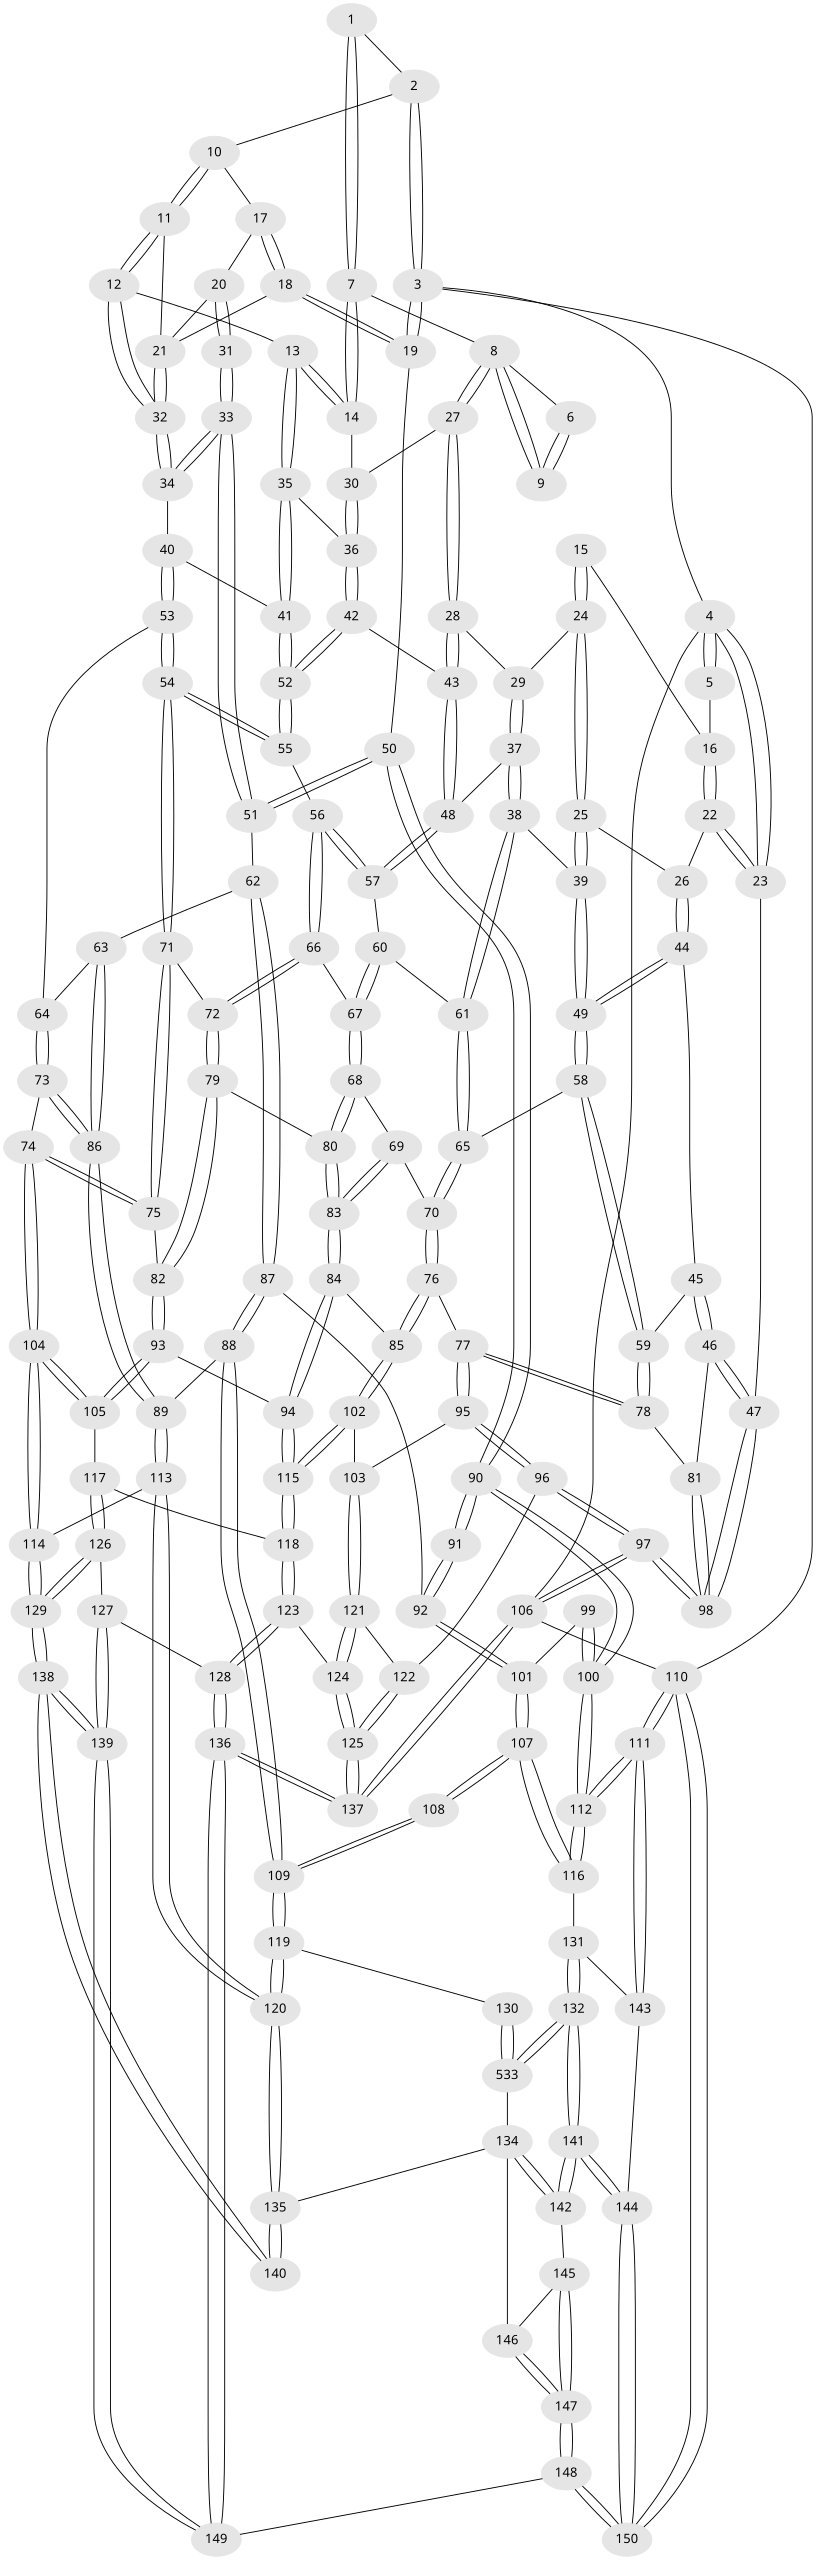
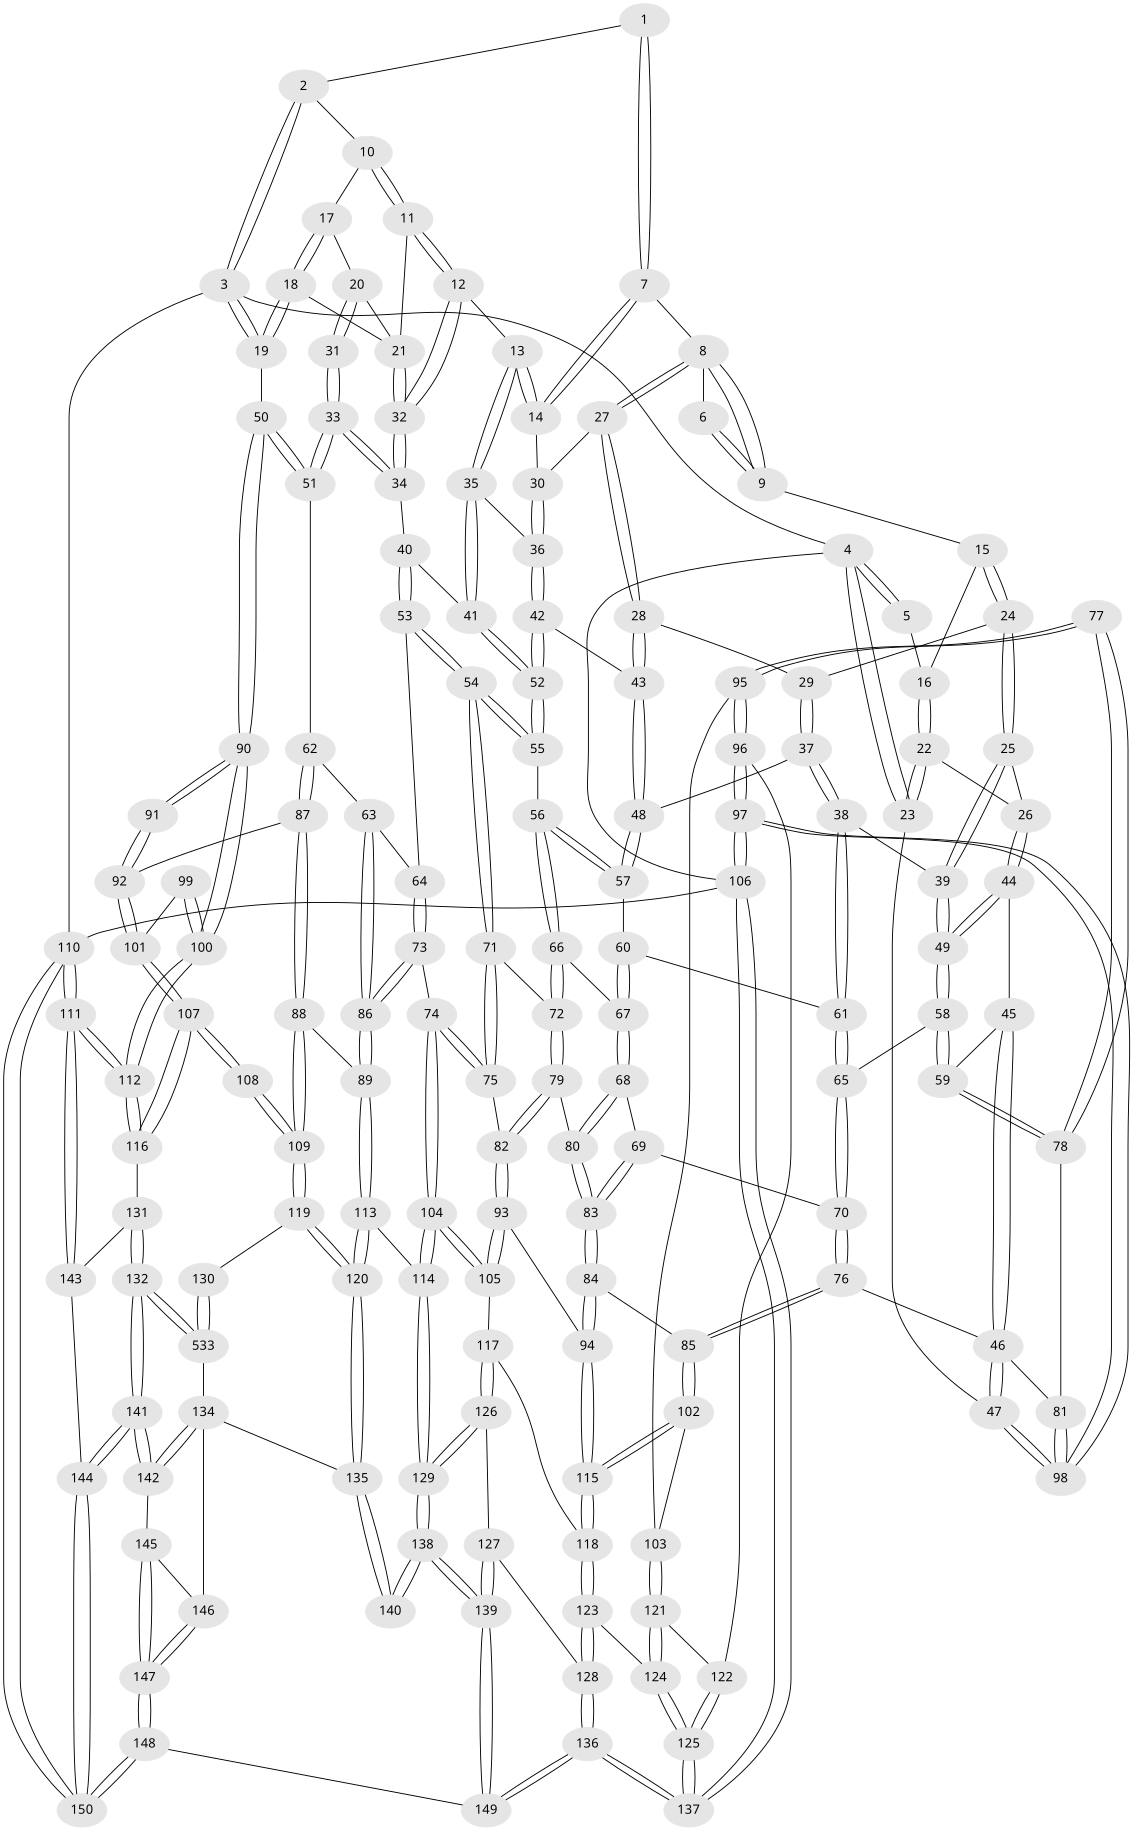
none -> (872, 518)
(447, 1313) -> (920, 1313)
